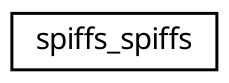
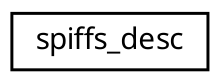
(114, 42) -> (110, 42)
